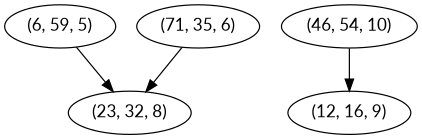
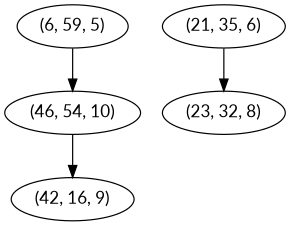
(198, 26) -> (224, 26)
(91, 65) -> (73, 64)
(349, 113) -> (73, 199)
